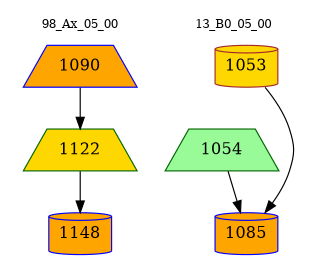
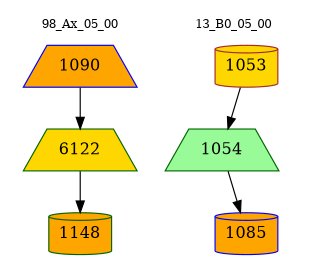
(293, 144) -> (236, 103)
(80, 150) -> (80, 150)
(80, 234) -> (80, 234)
